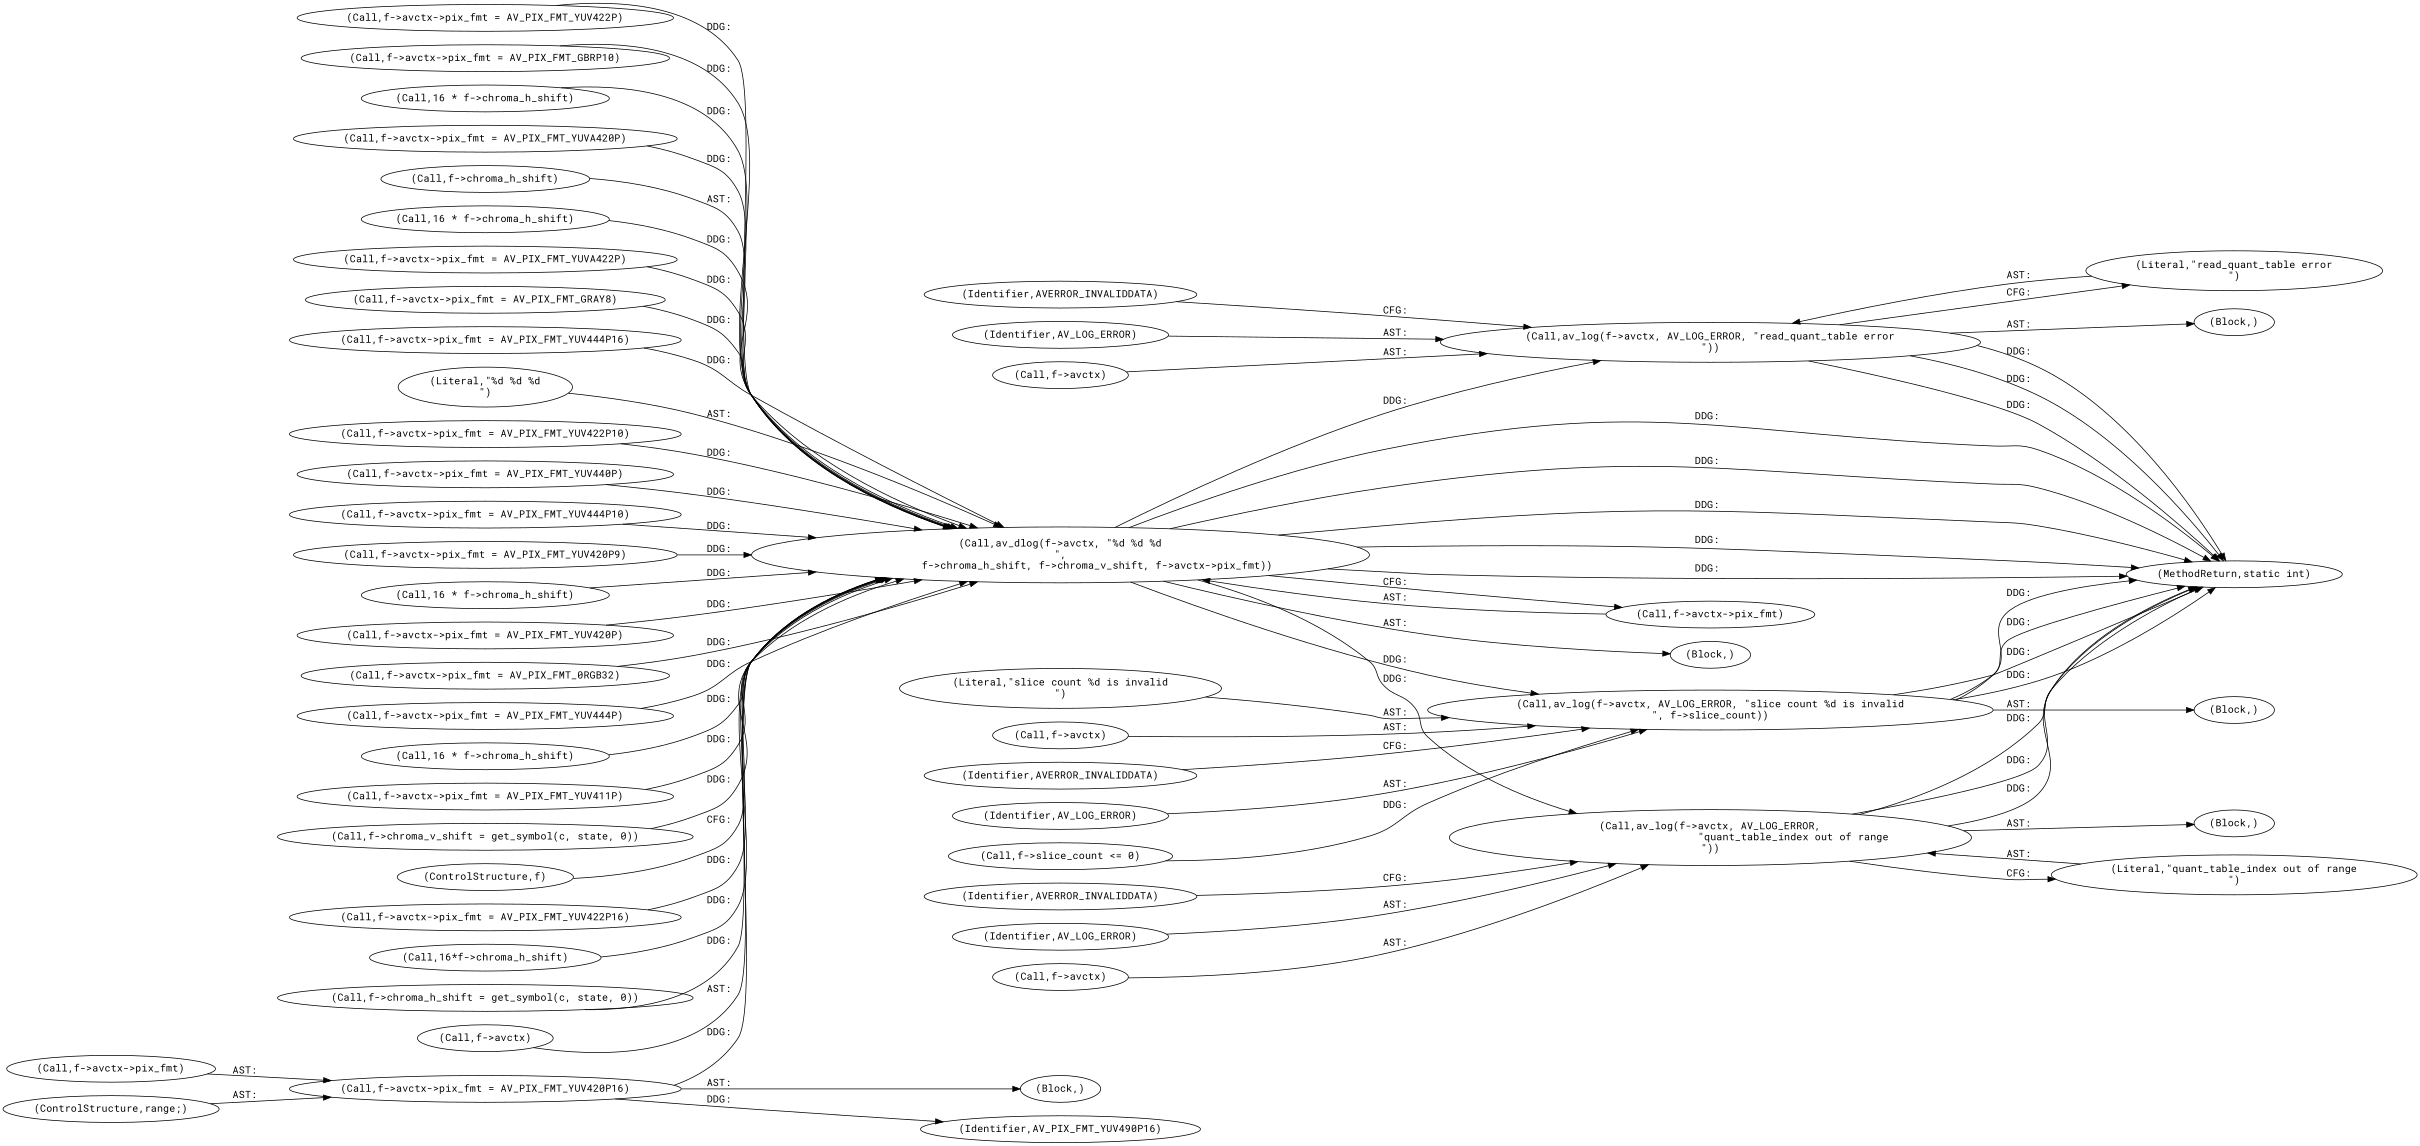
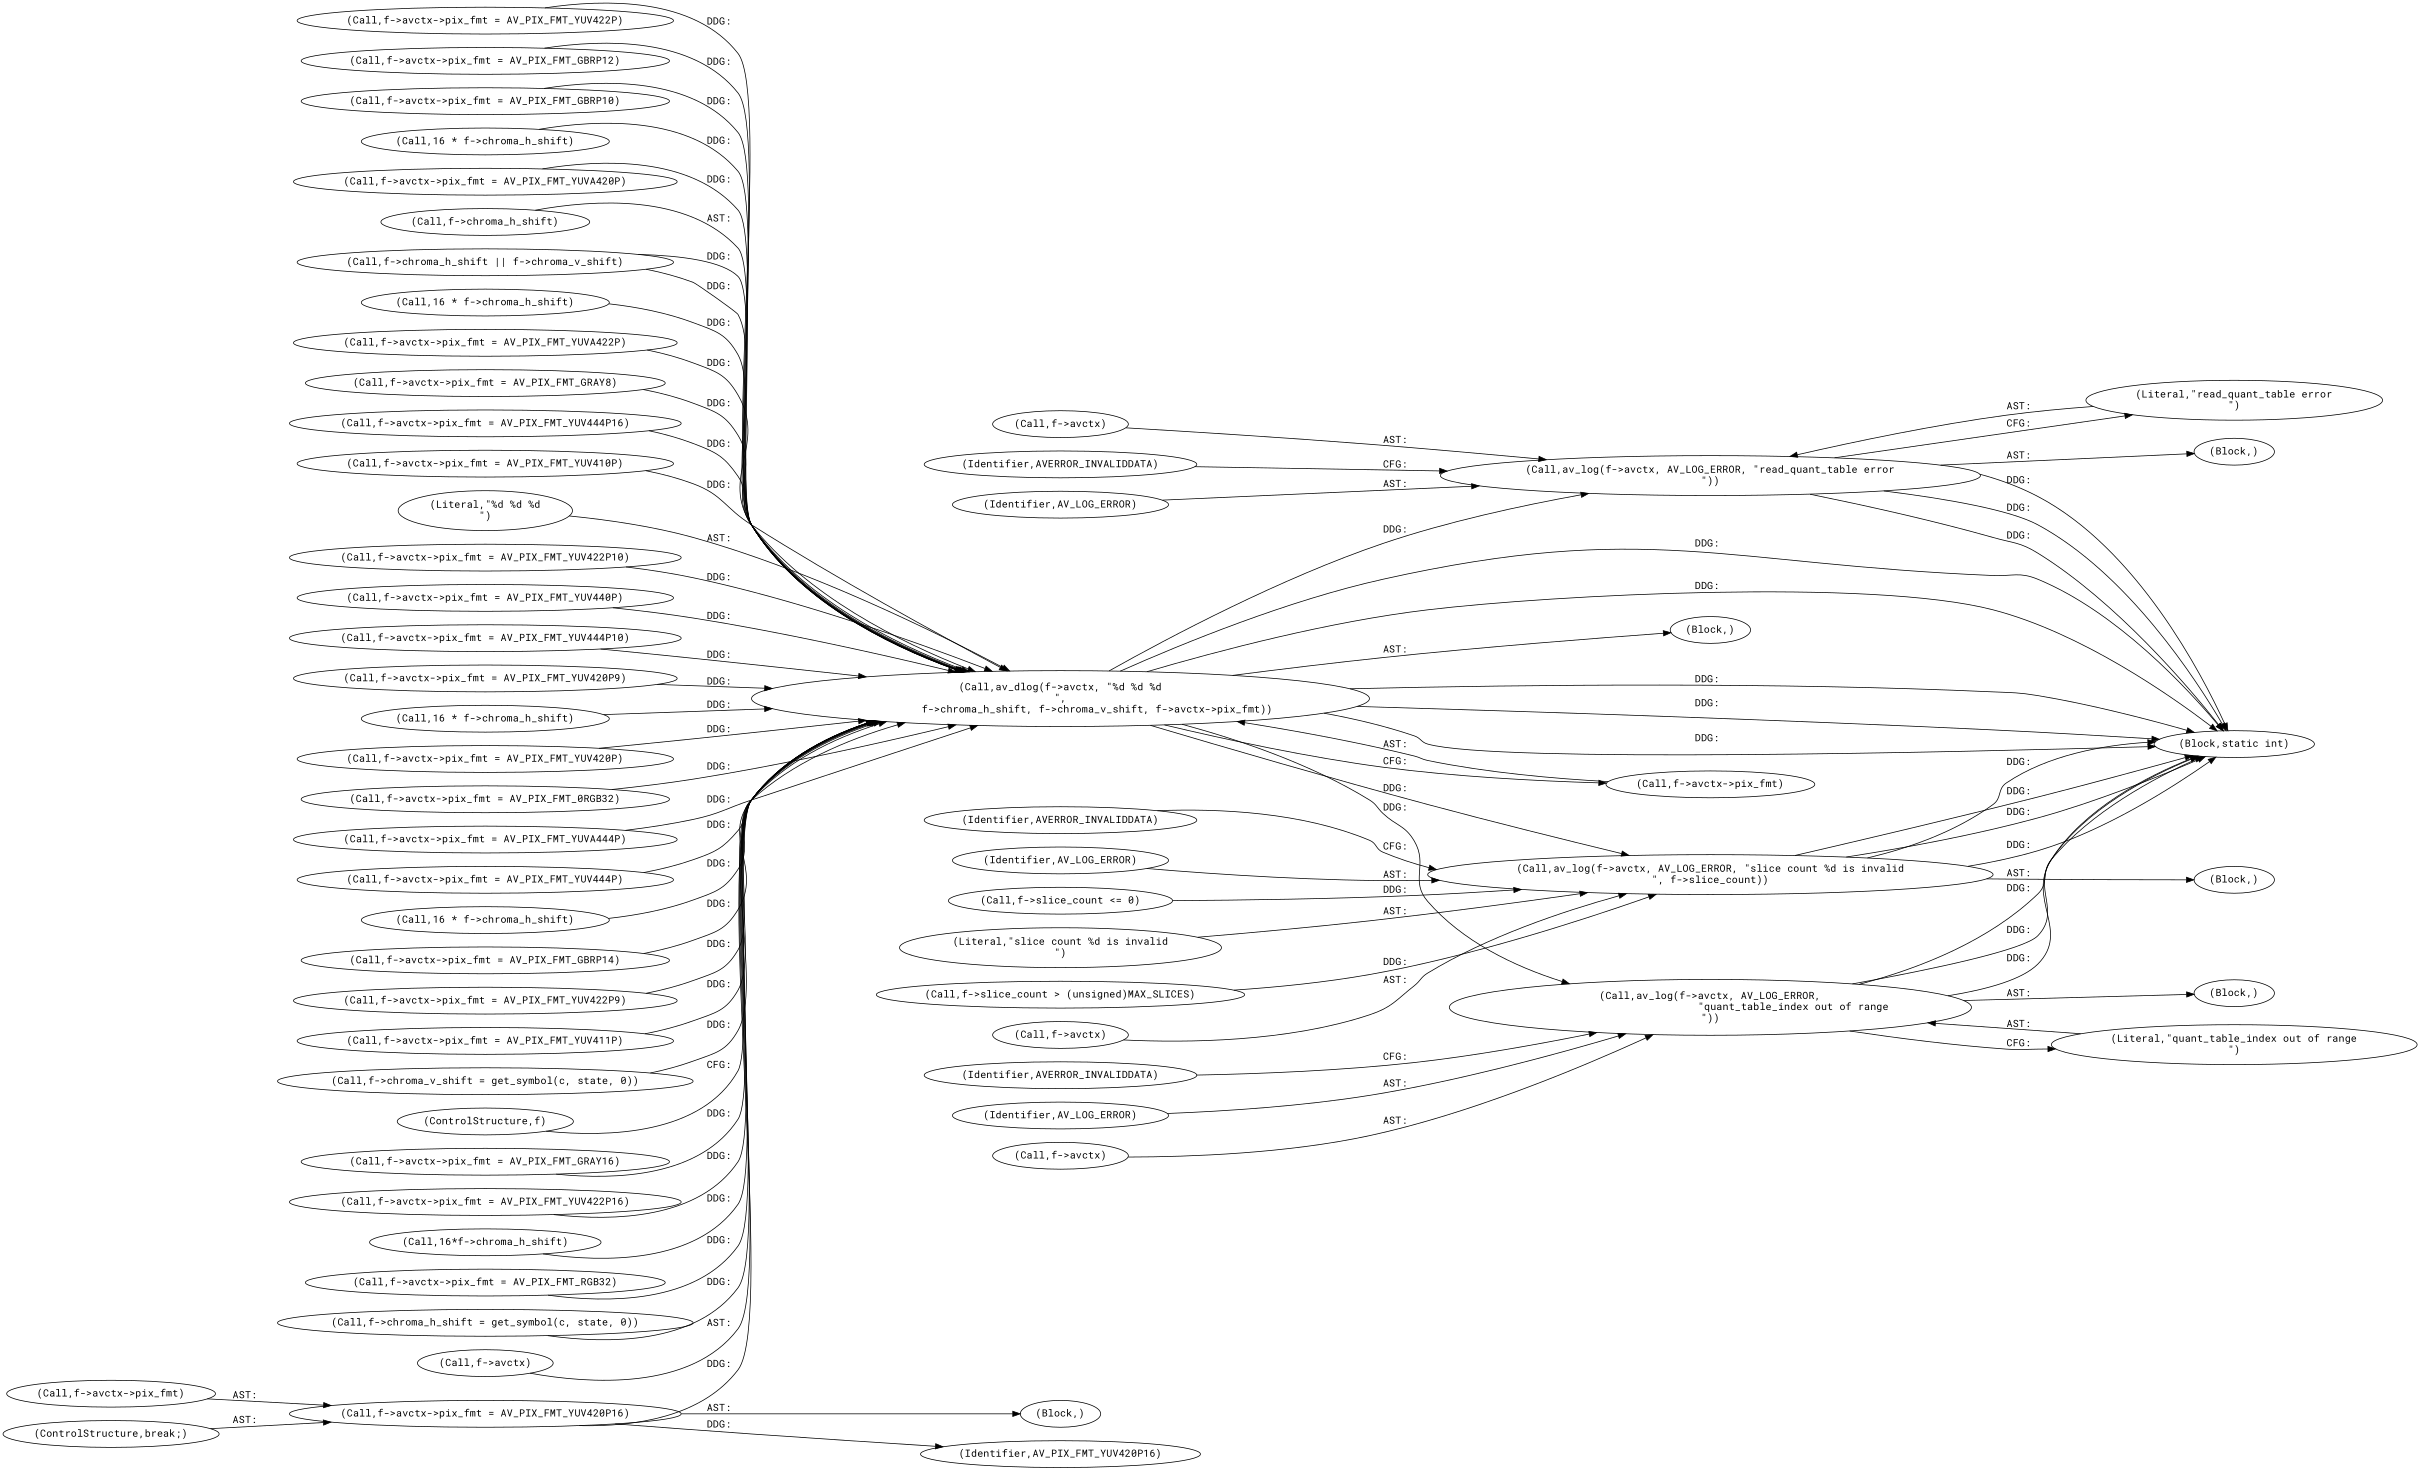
none -> (485, 61)
none -> (485, 262)
none -> (485, 464)
(2234, 574) -> (2234, 744)
none -> (485, 840)
none -> (485, 960)
none -> (1061, 995)
none -> (485, 1001)
(111, 1109) -> (111, 1434)
(1061, 1129) -> (1061, 1454)
none -> (485, 1162)
none -> (485, 1283)
